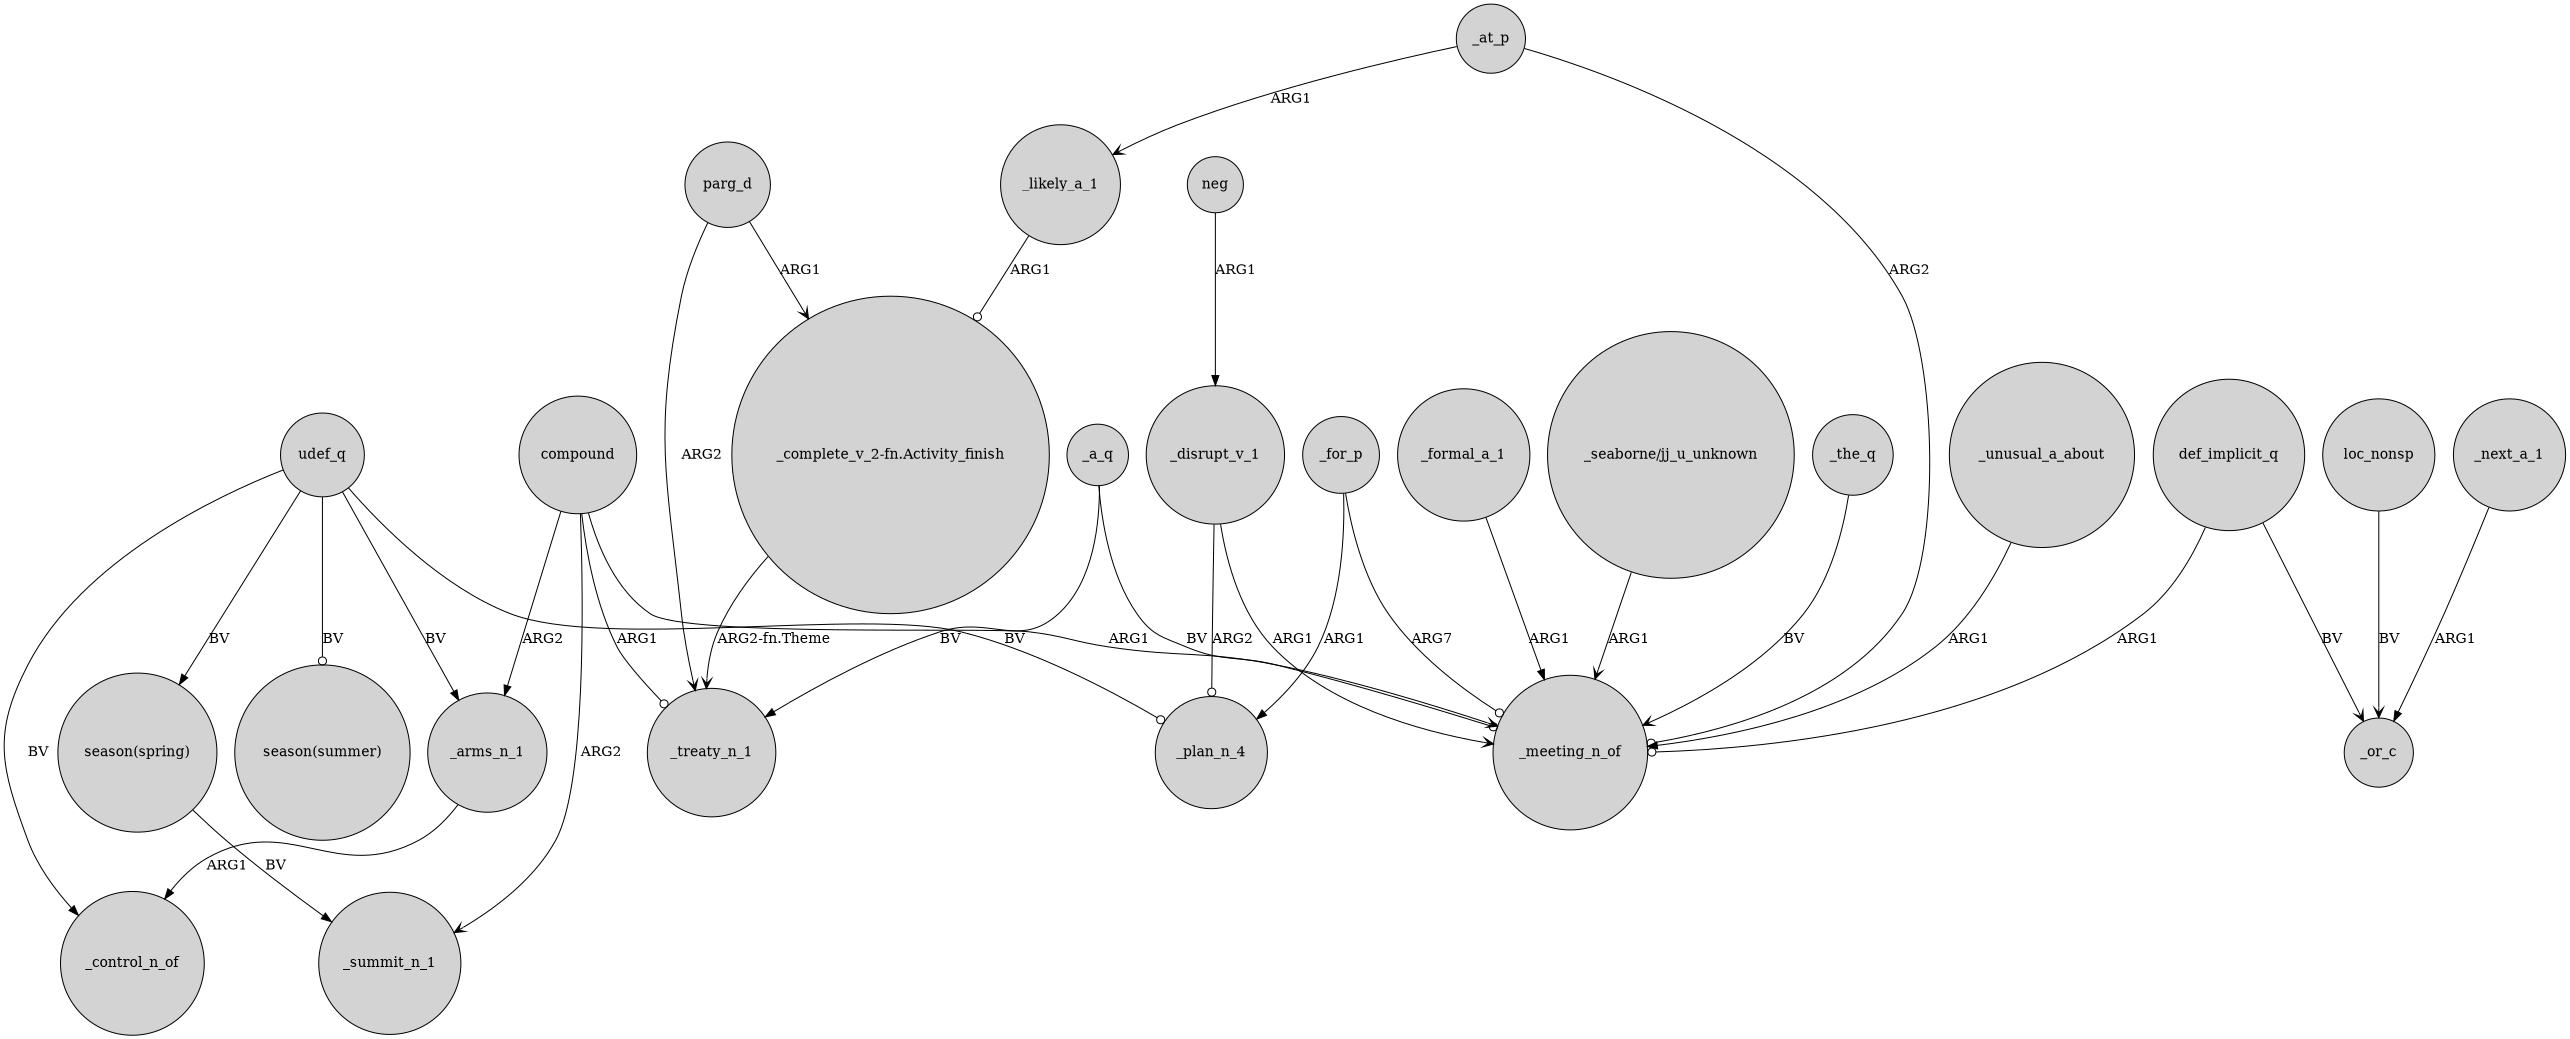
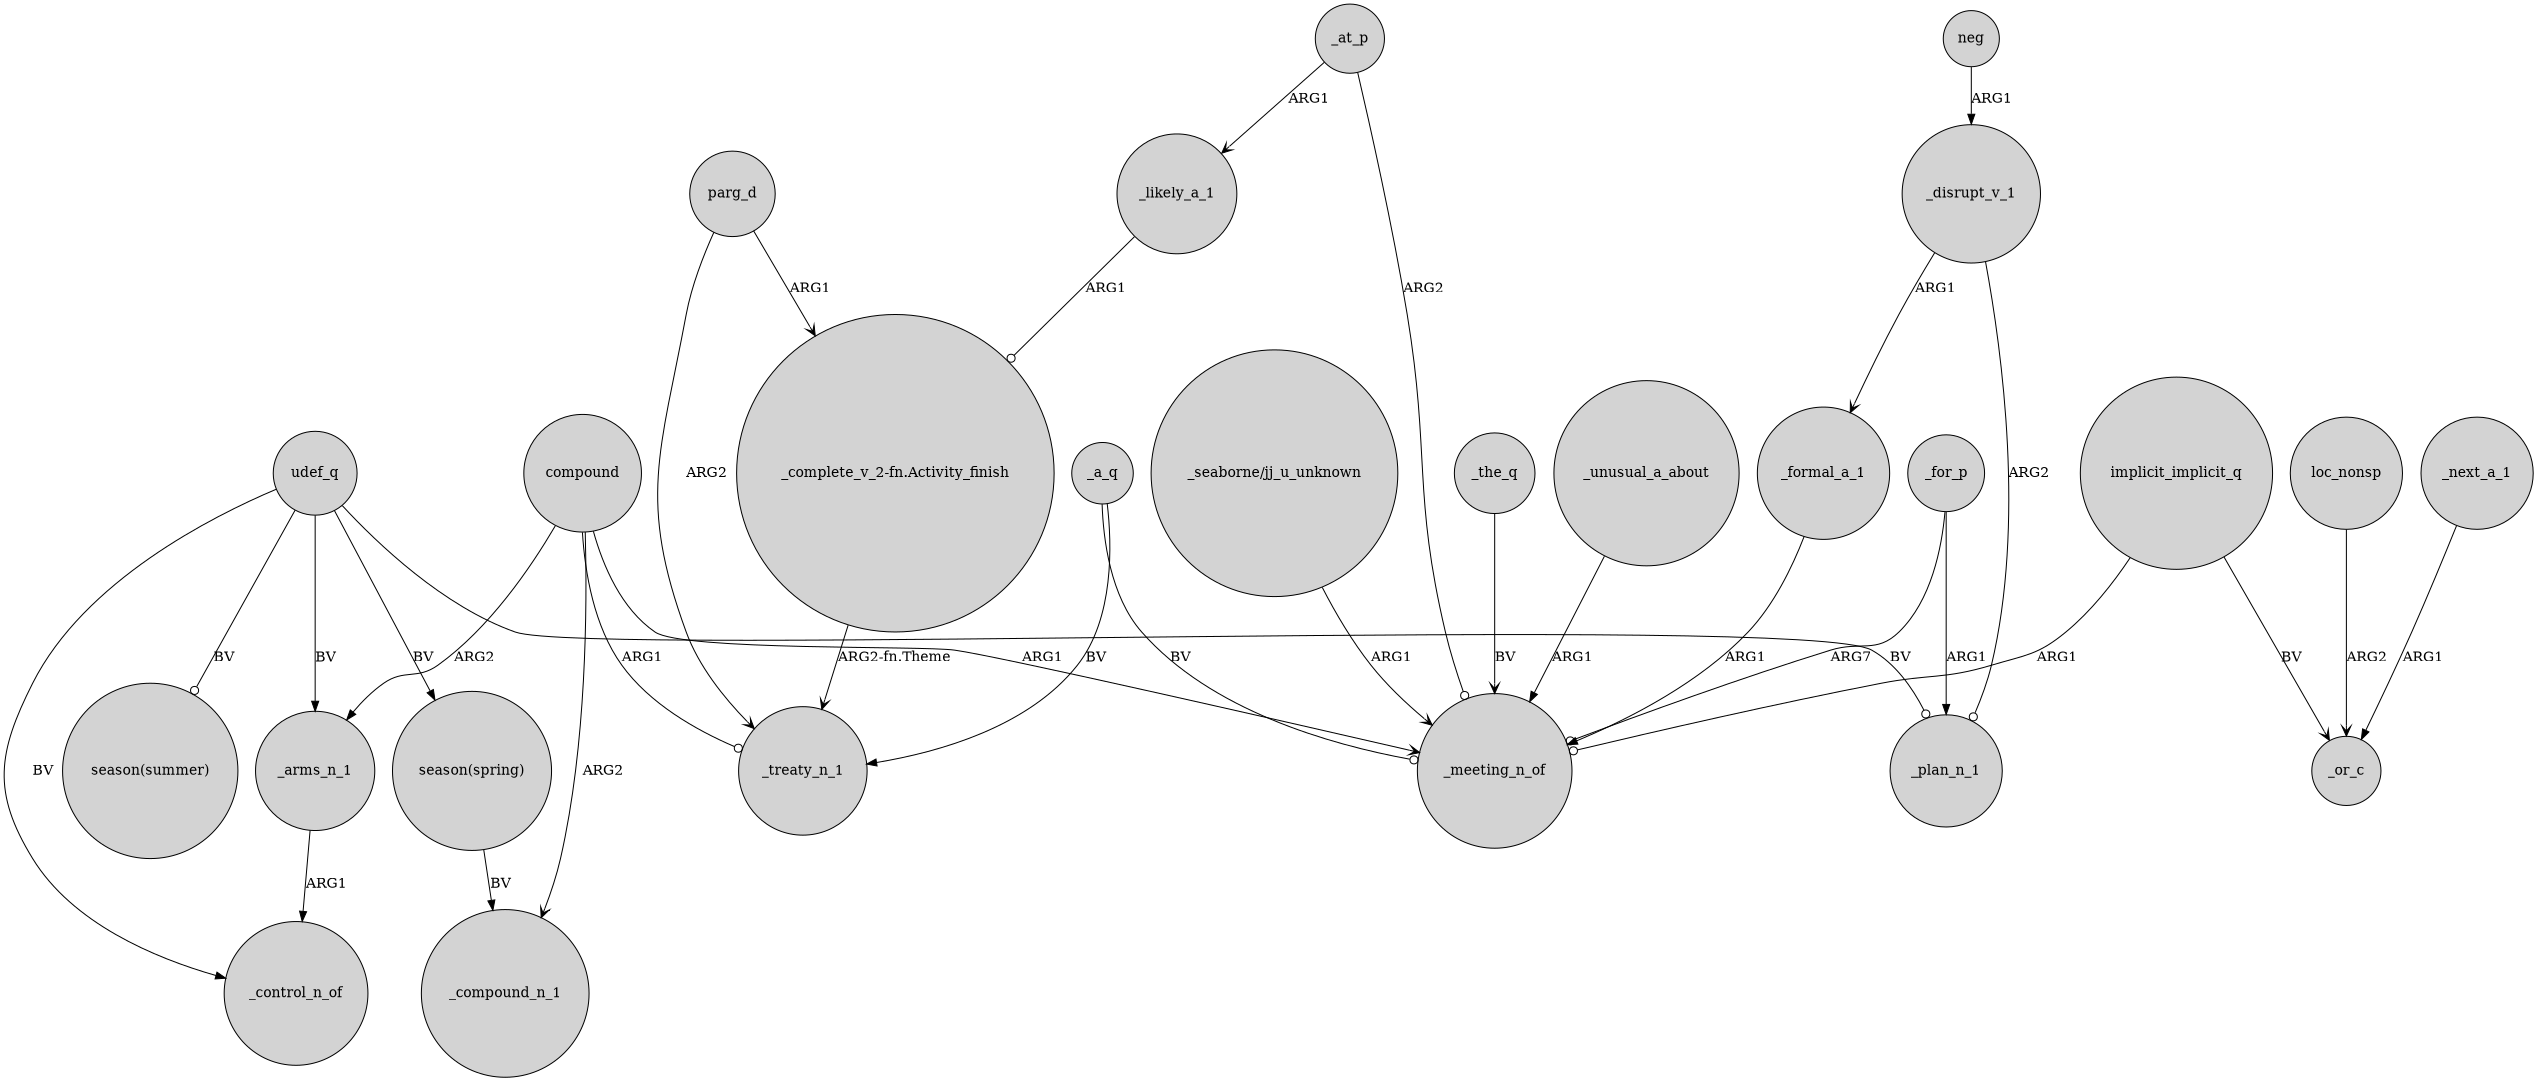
(2229, 455) -> (2176, 473)
(2389, 639) -> (2367, 658)
(1319, 684) -> (1892, 327)
(1211, 753) -> (1946, 771)
(390, 963) -> (505, 993)
